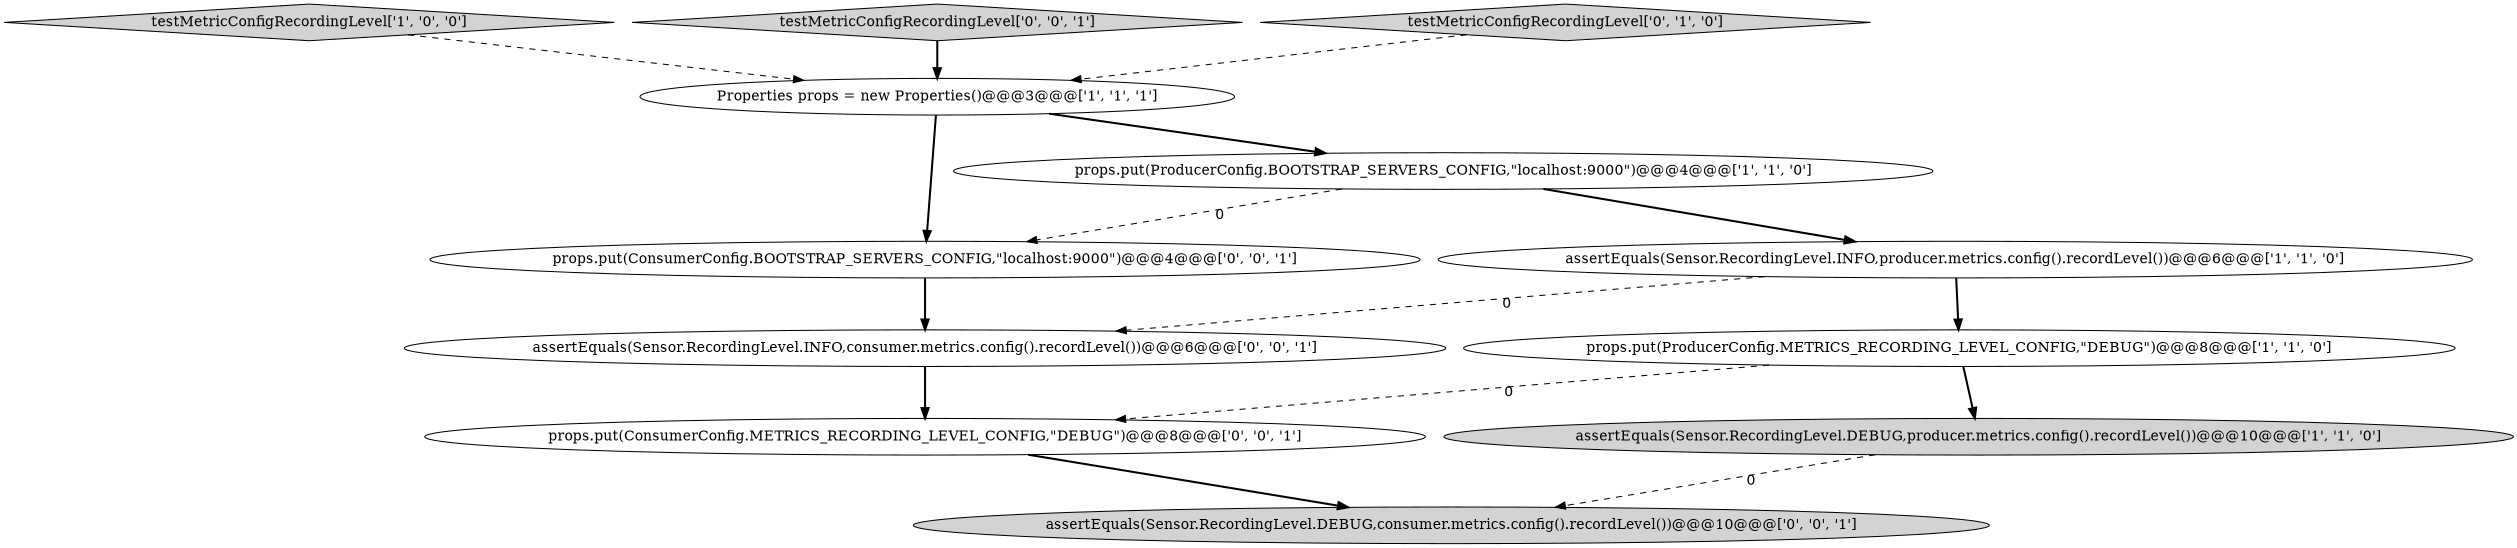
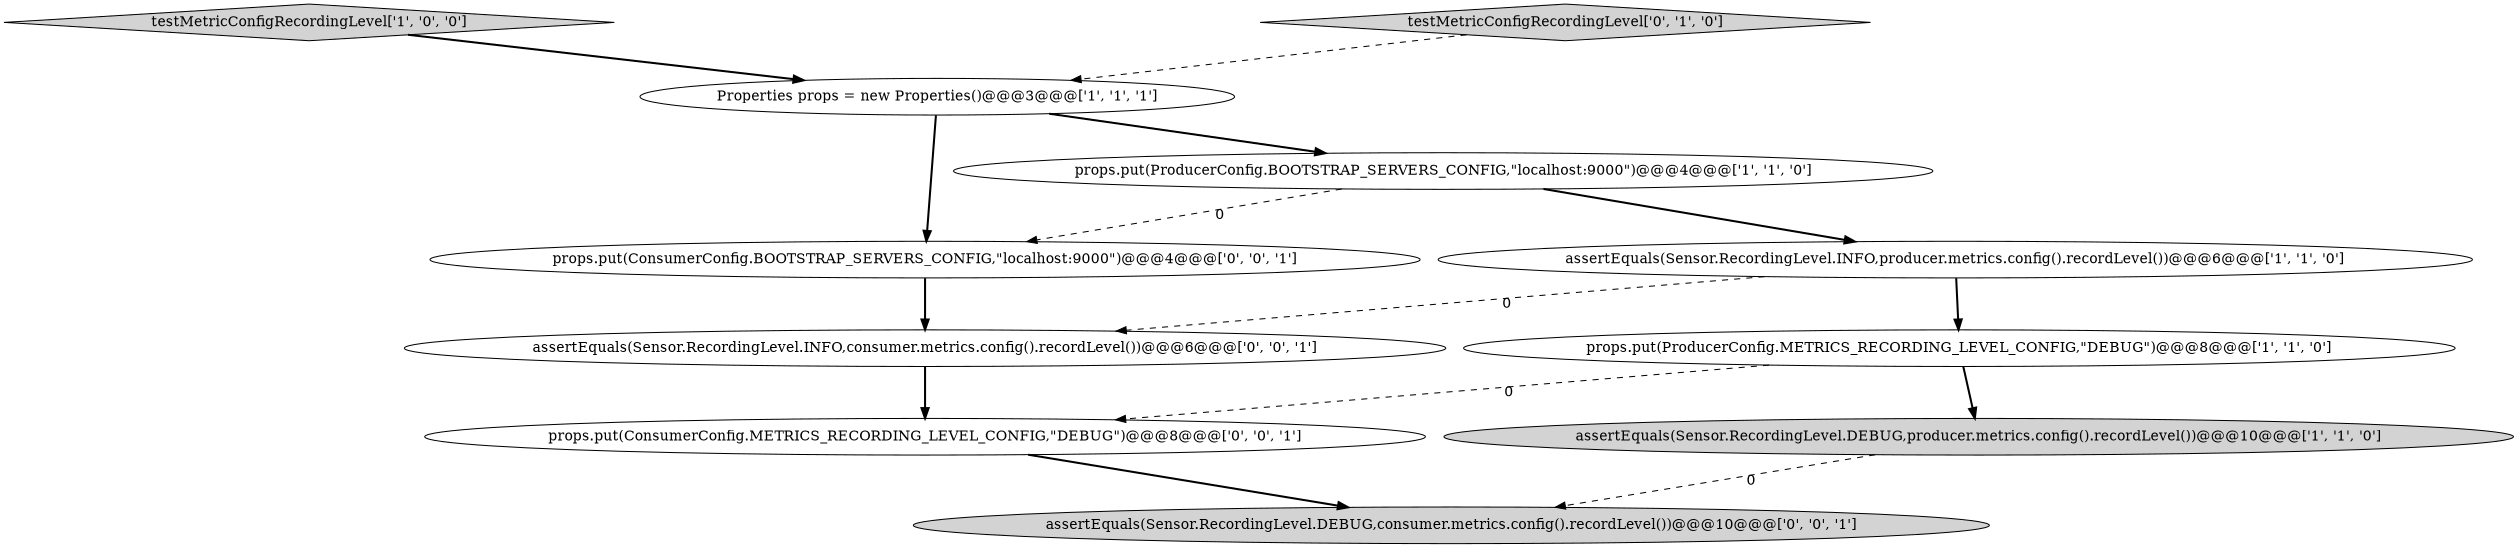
(937, 22) -> none
(601, 57) -> (601, 57)
